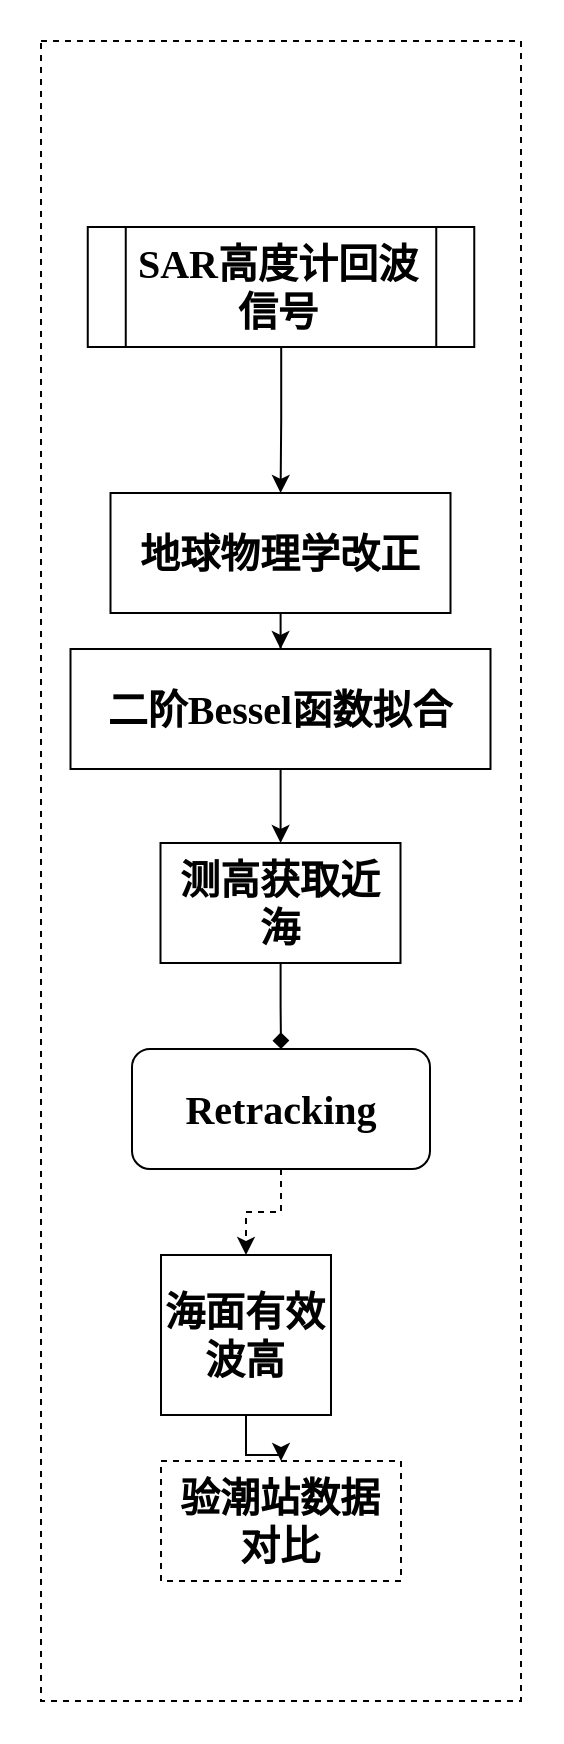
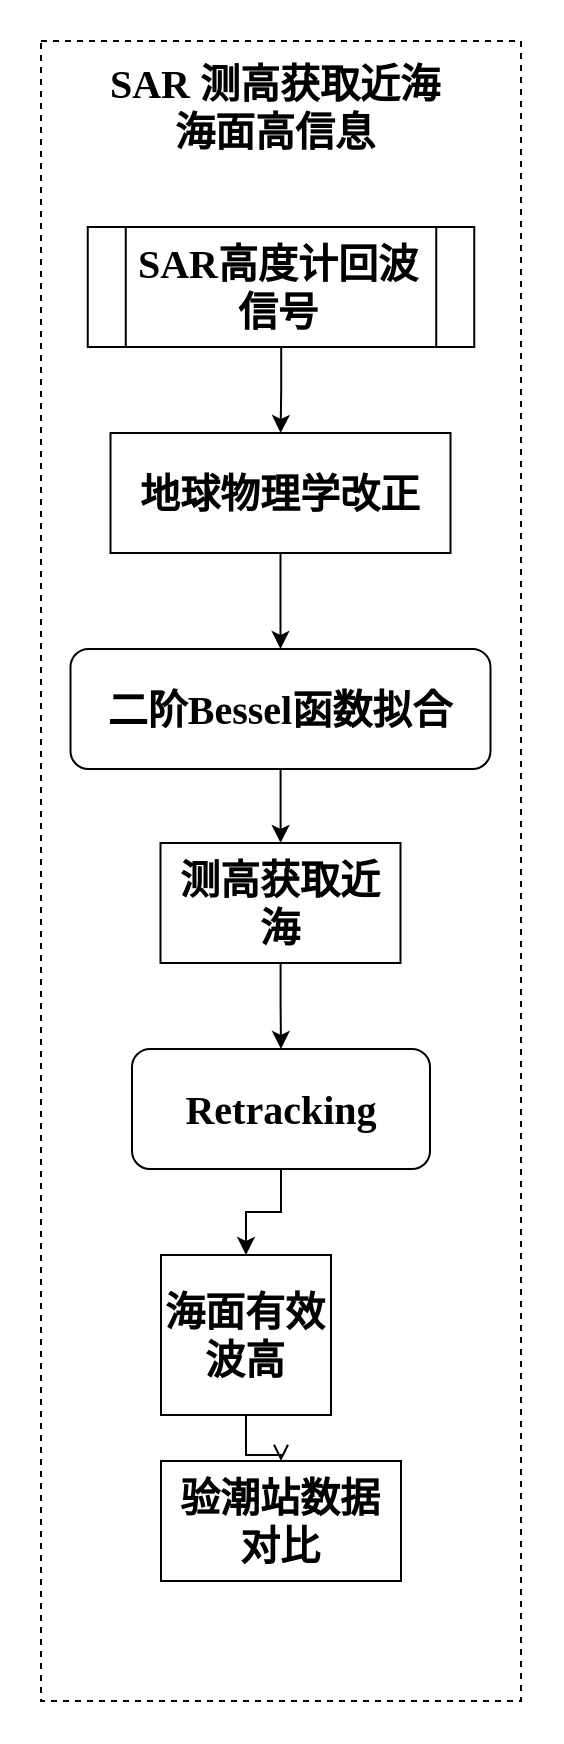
none -> (277, 106)
(281, 553) -> (281, 493)
(281, 709) -> (281, 709)
(281, 1033) -> (281, 1034)
(268, 1212) -> (268, 1212)
(281, 1454) -> (279, 1455)
(281, 1521) -> (281, 1521)
